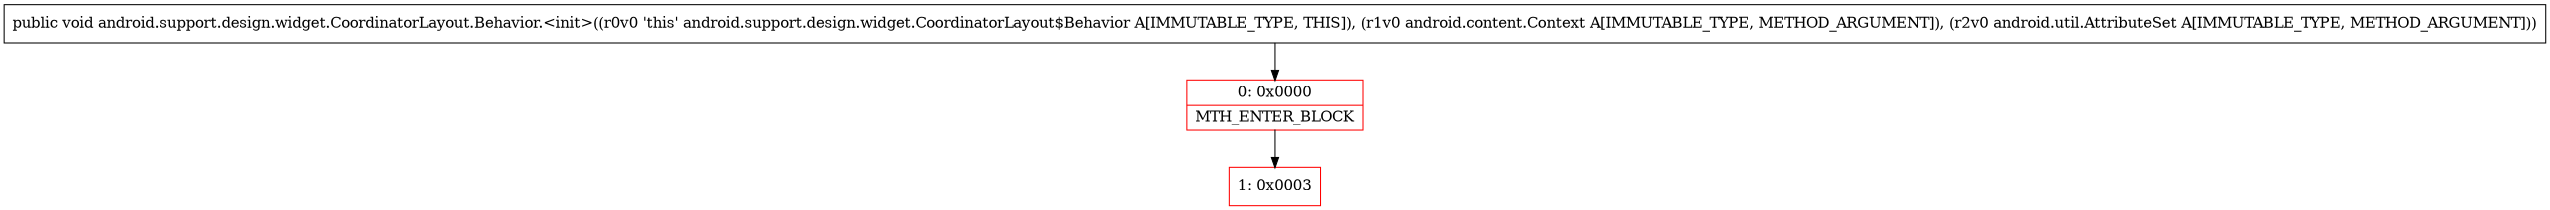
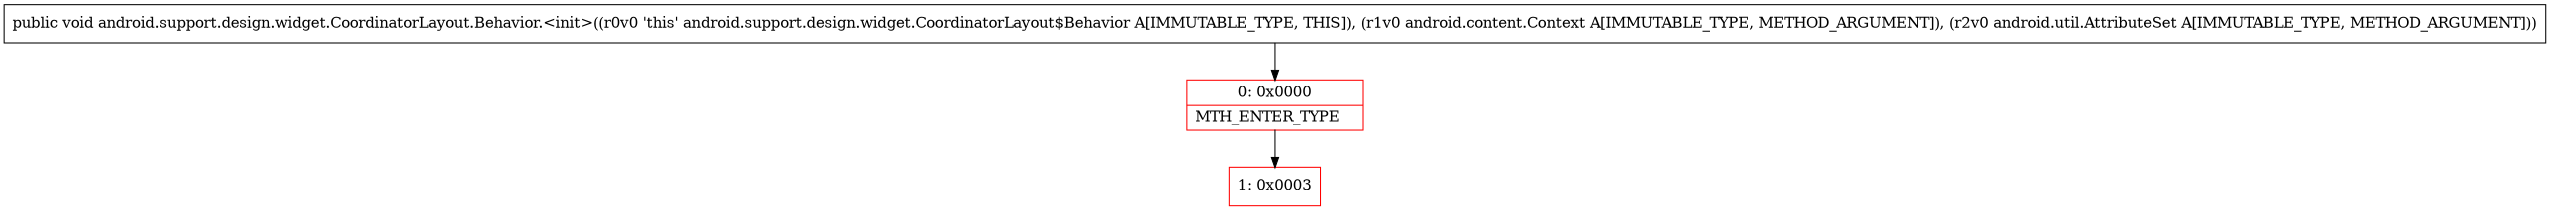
(1275, 117) -> (1268, 117)
